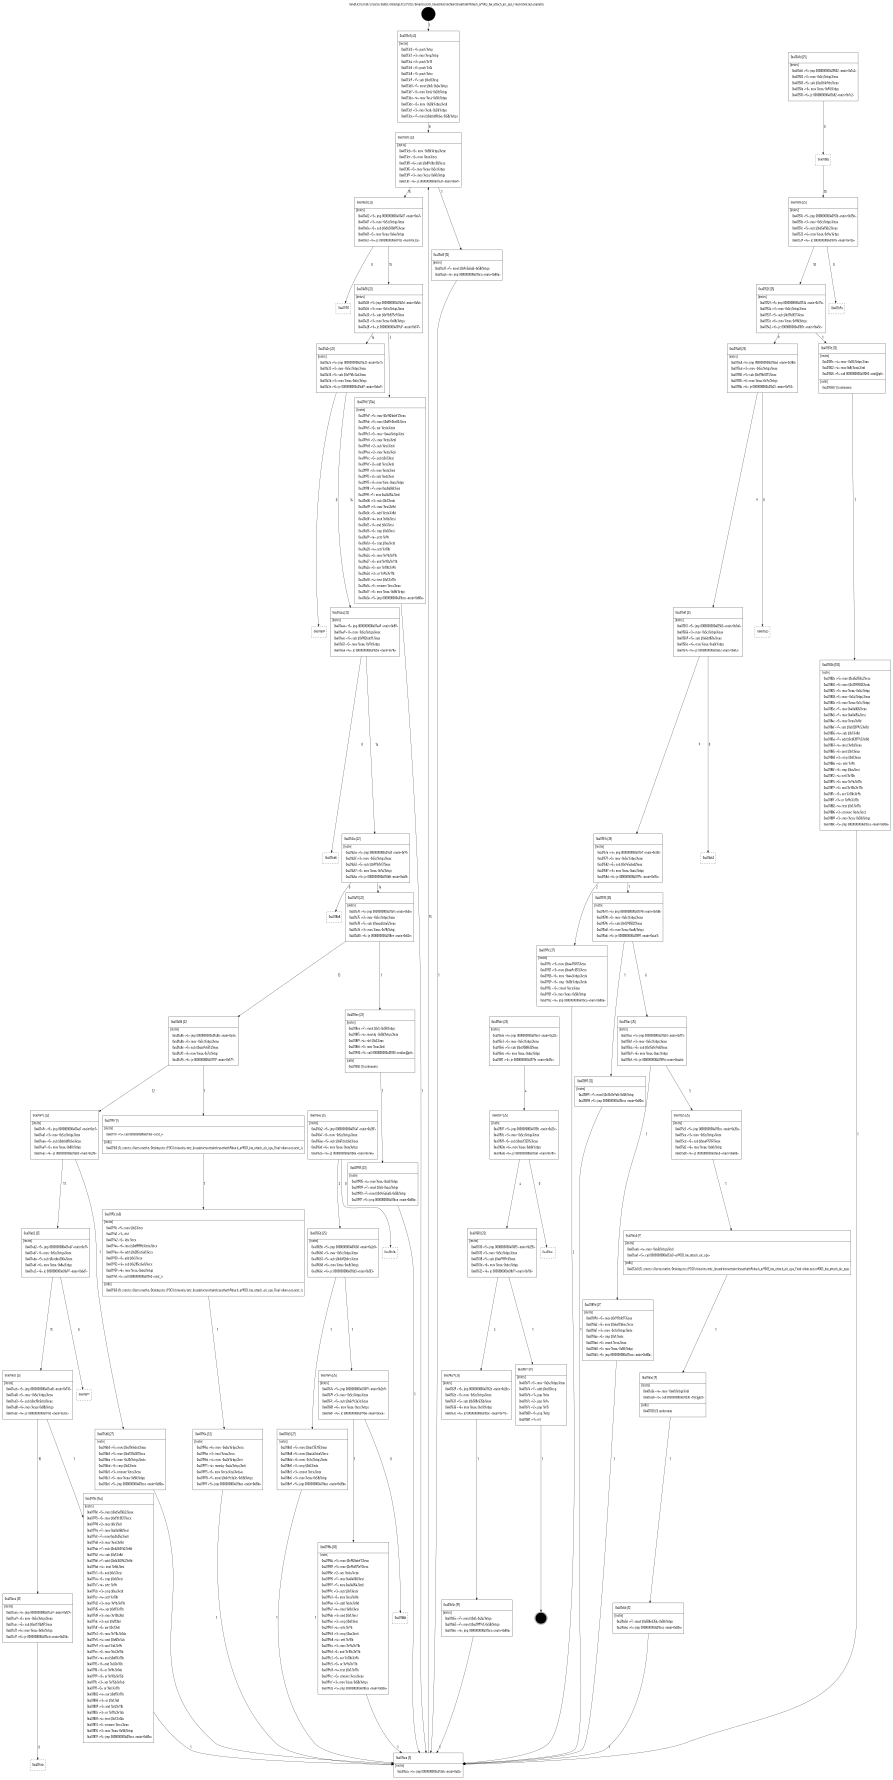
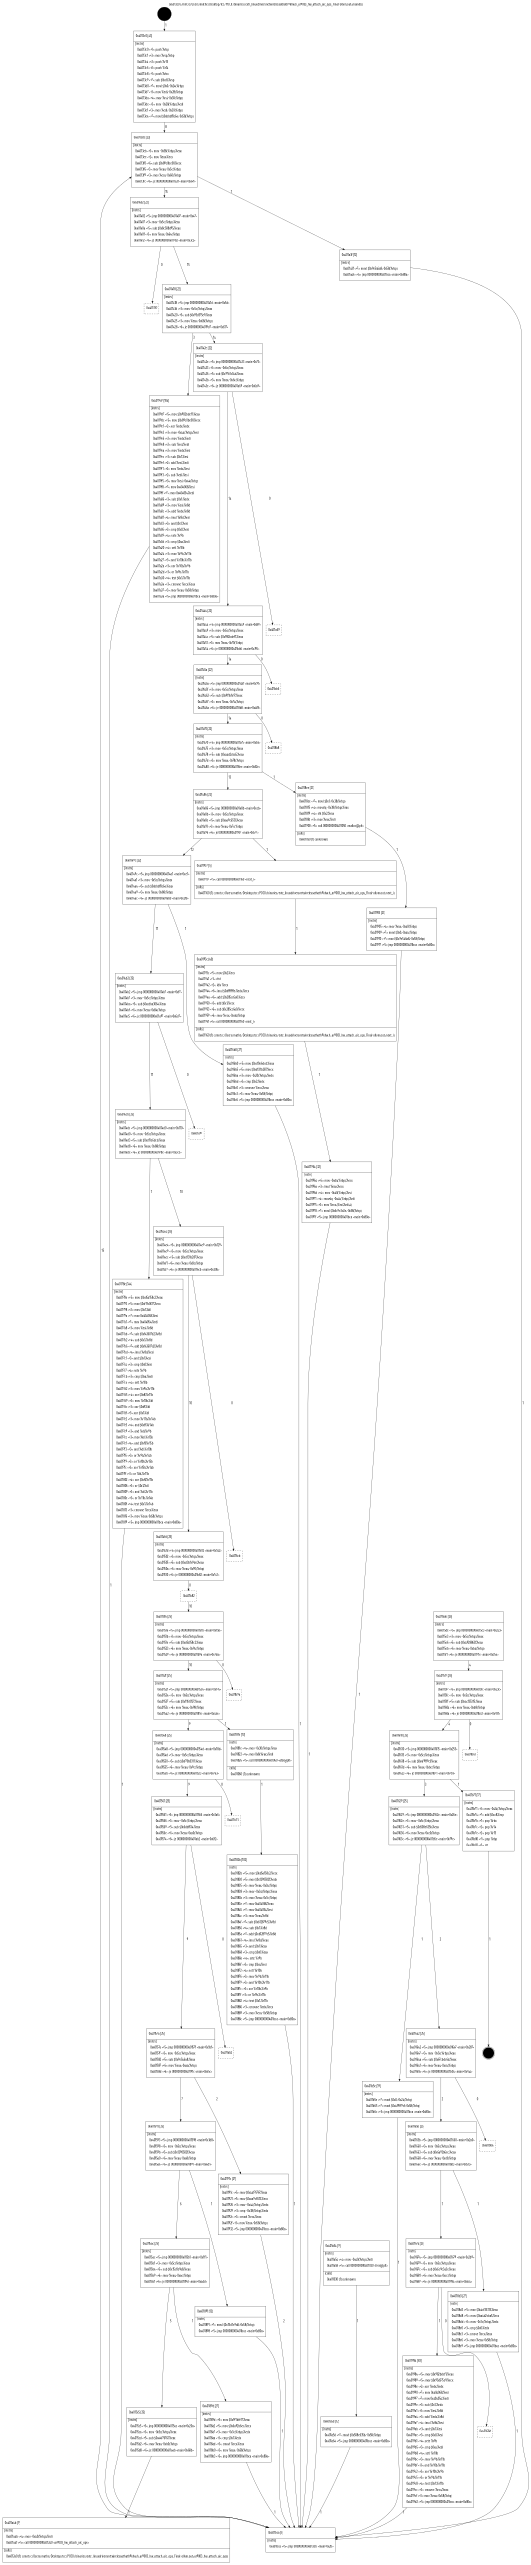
(705, 1323) -> none
none -> (188, 1403)
none -> (432, 1936)
